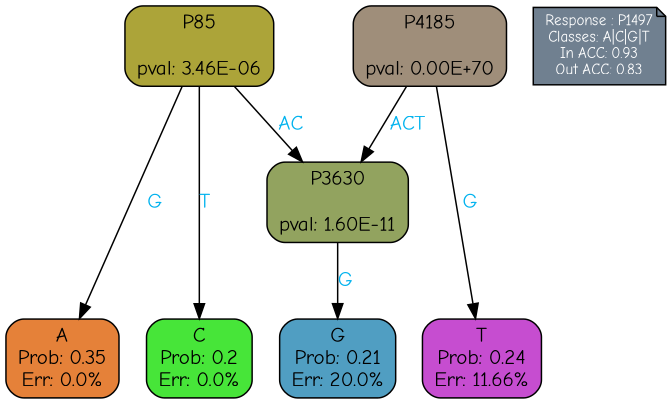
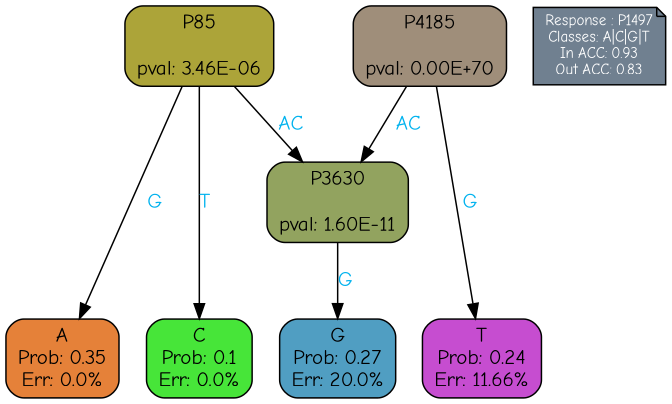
(408, 124) -> (408, 124)
(199, 358) -> (199, 358)
(338, 358) -> (338, 358)
